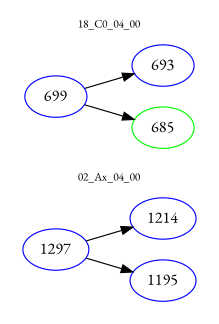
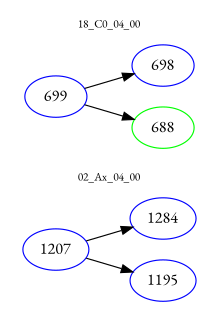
(163, 66) -> (163, 66)
(163, 128) -> (163, 128)
(163, 218) -> (163, 218)
(56, 250) -> (56, 250)
